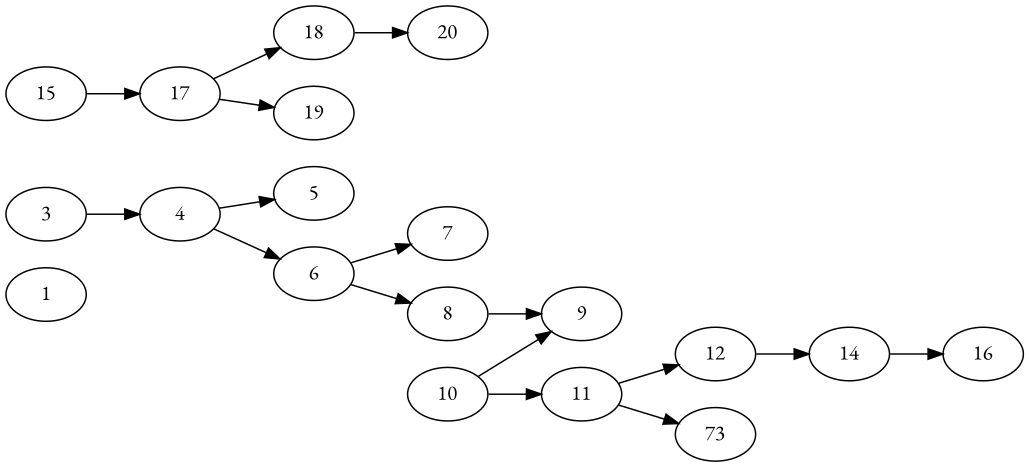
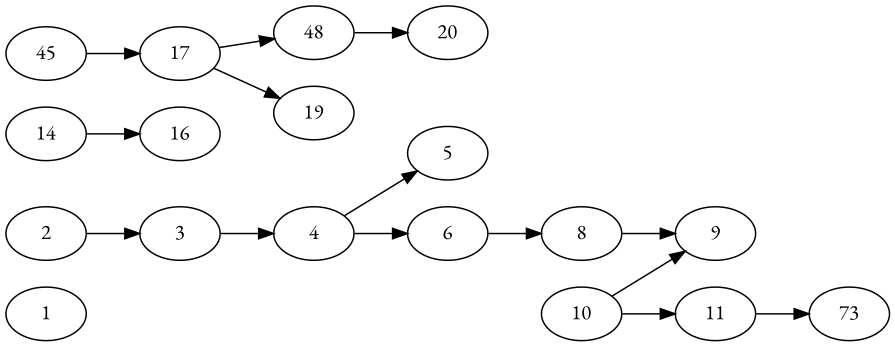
(314, 33) -> (314, 33)
(46, 94) -> (46, 54)
none -> (46, 234)
(448, 234) -> none
(715, 354) -> none
